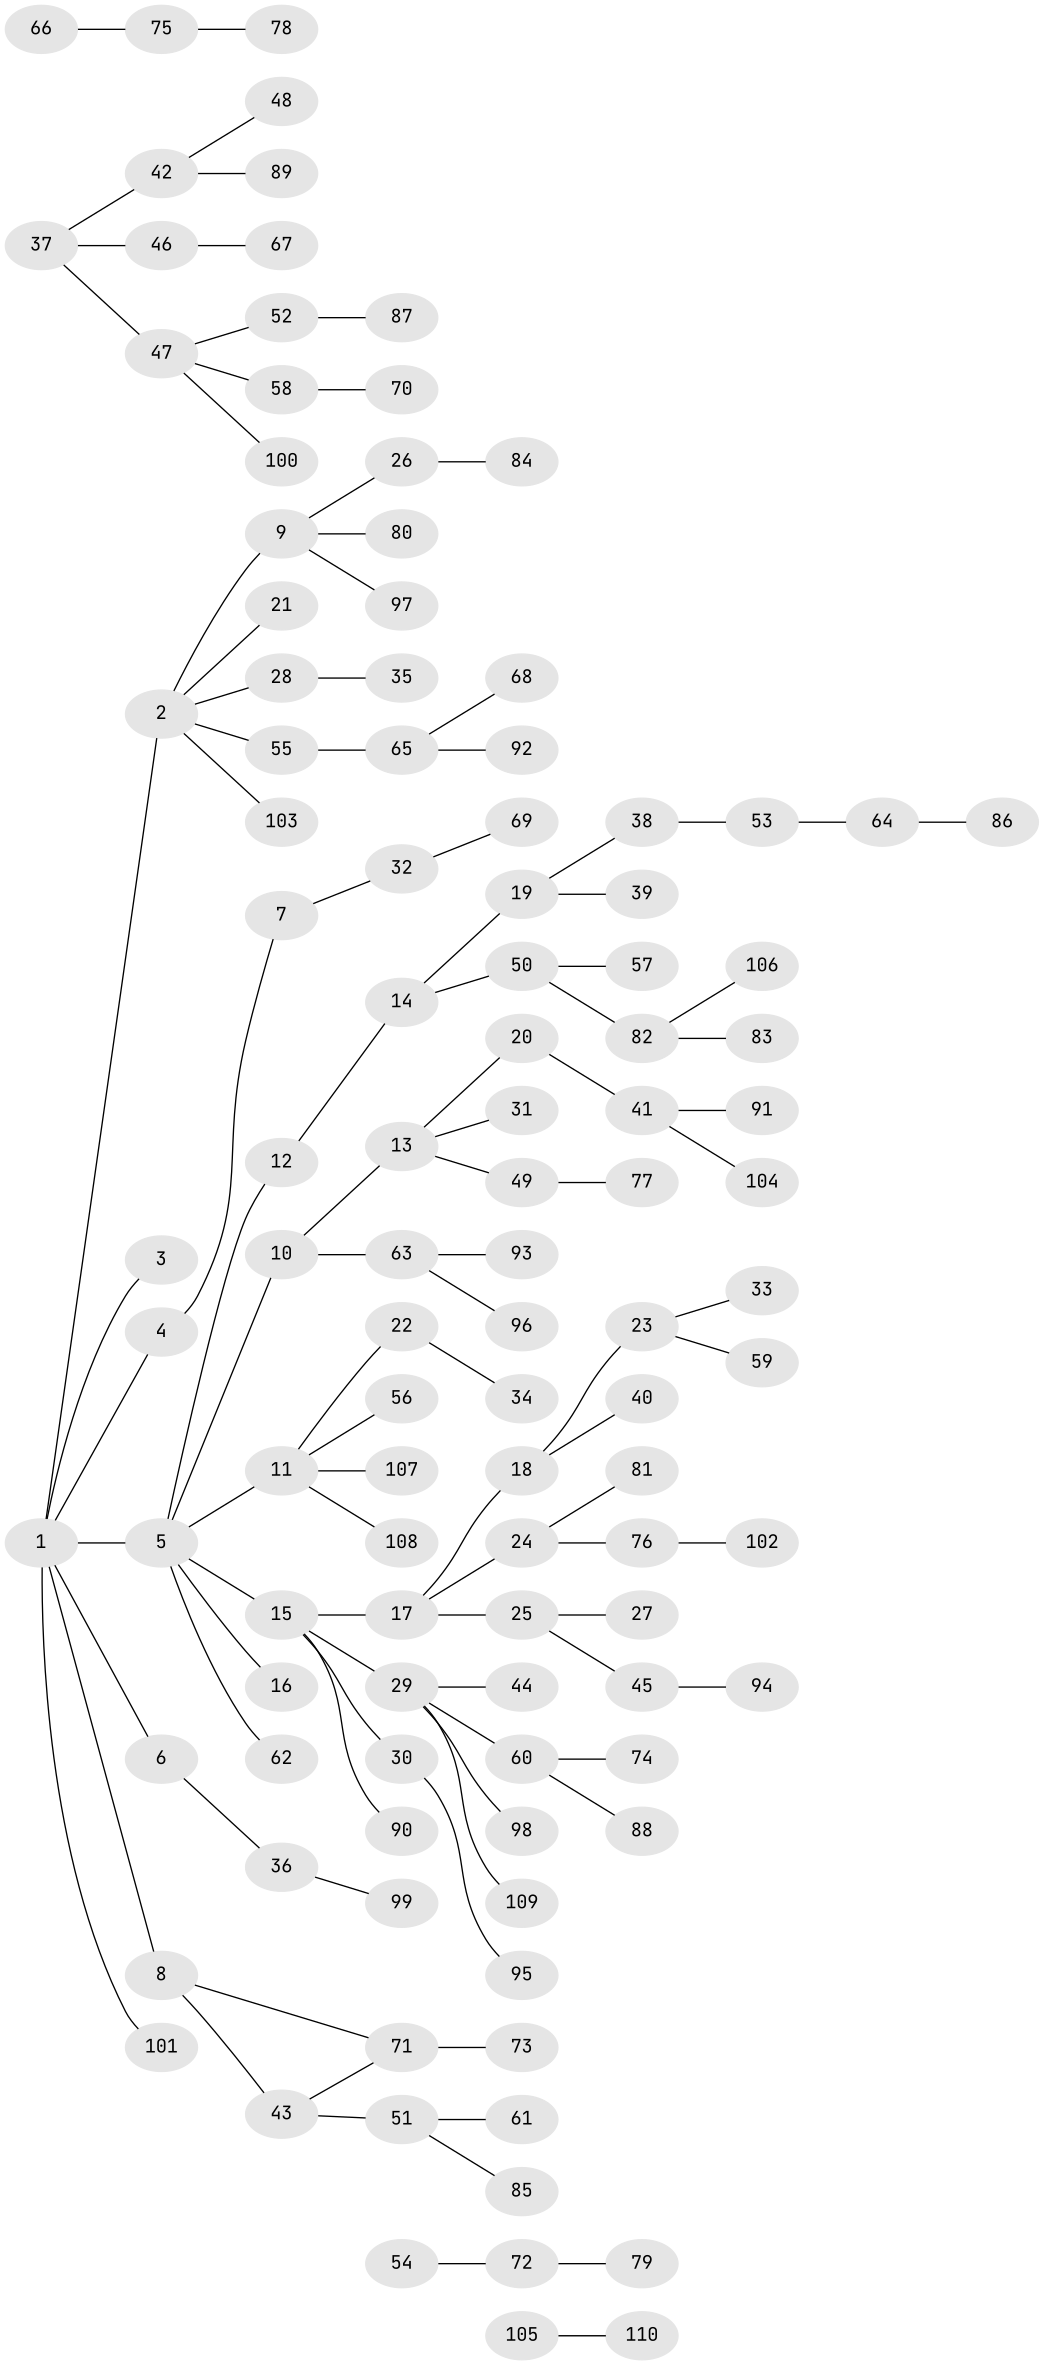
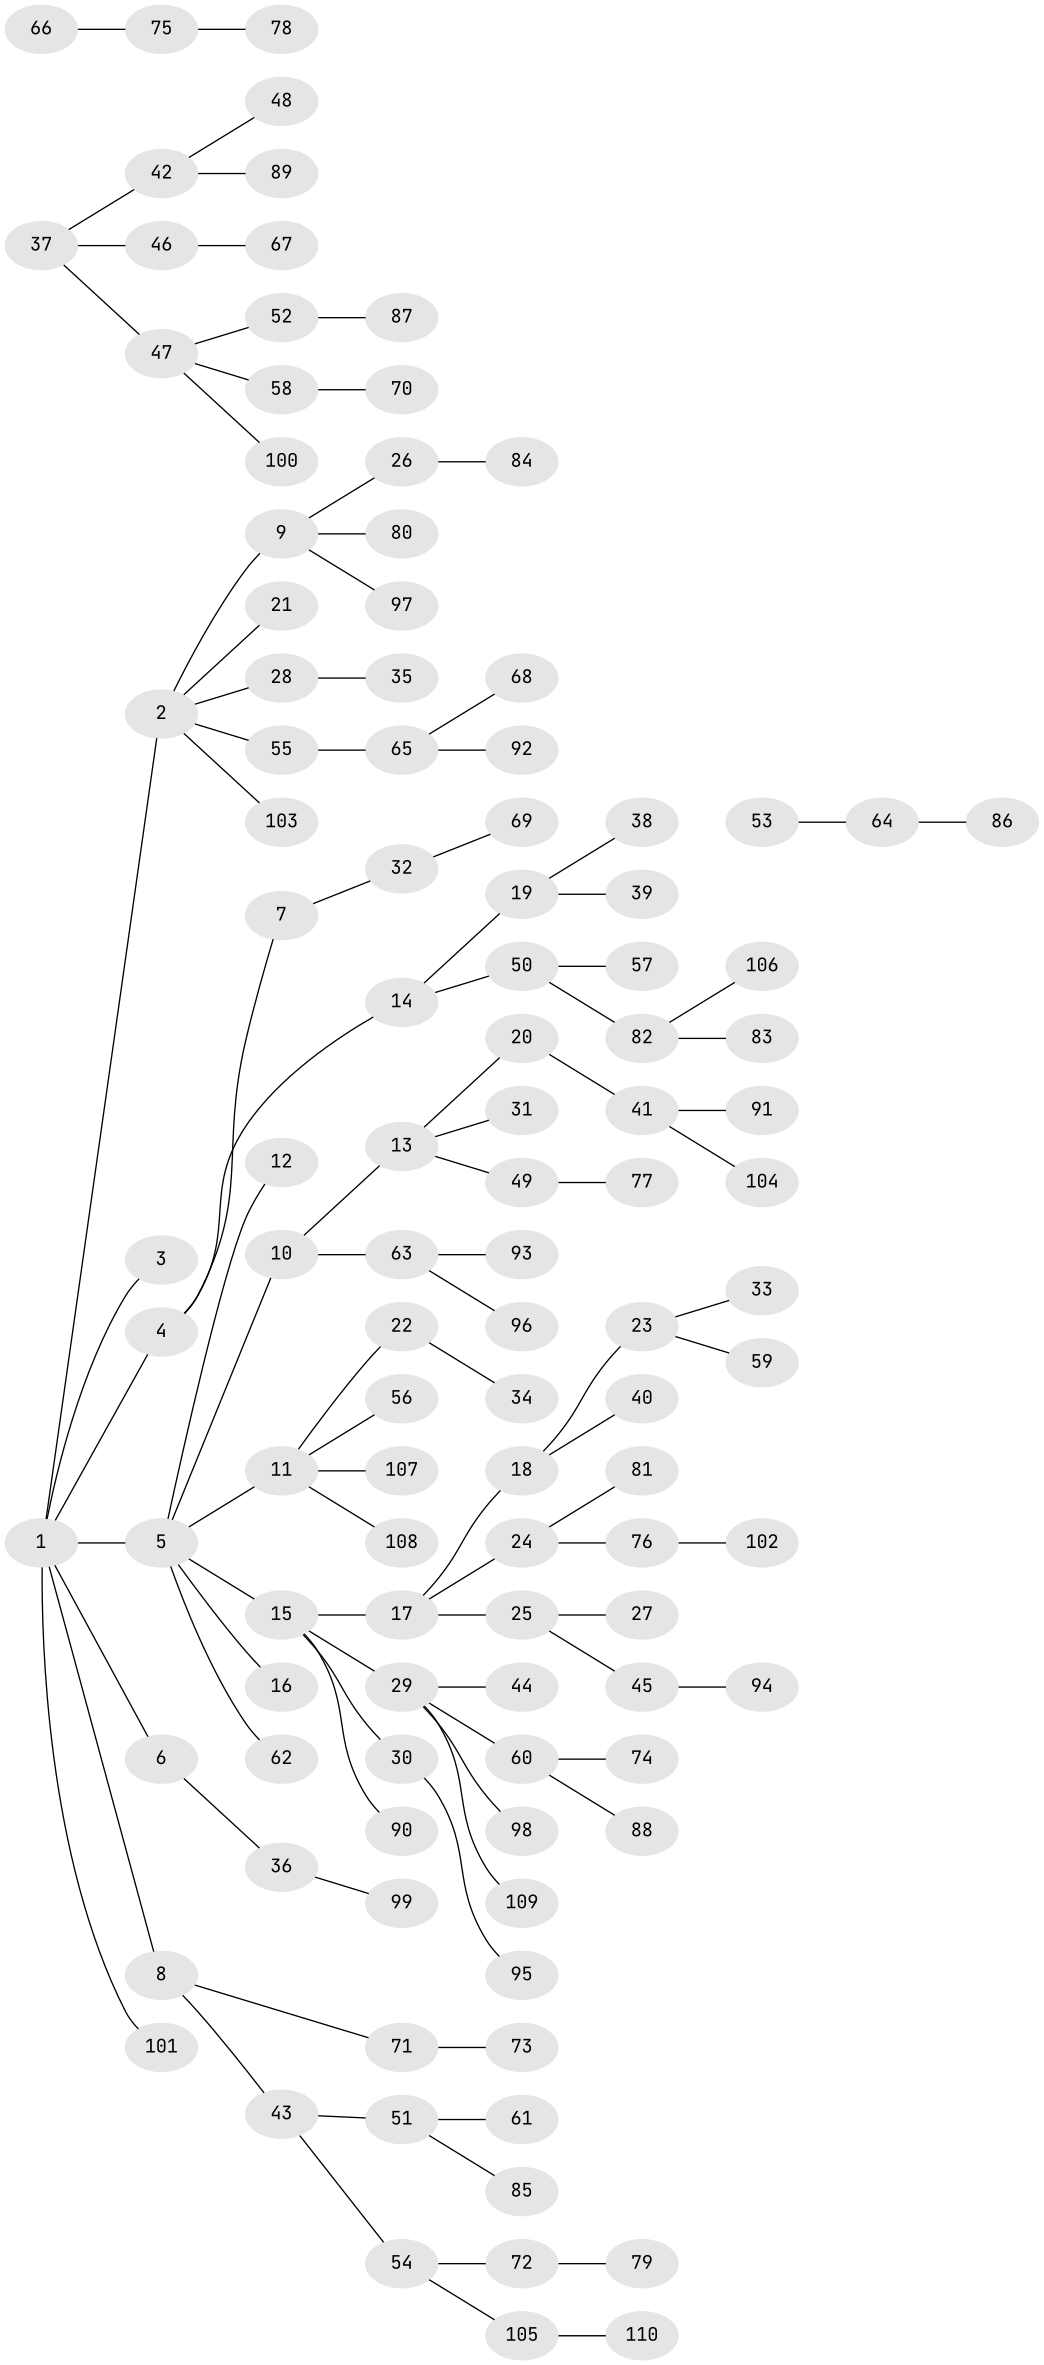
(702, 822) -> none
(342, 1082) -> (243, 1132)
(342, 2081) -> (342, 2189)
none -> (462, 2300)
